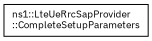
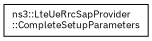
(76, 20) -> (76, 20)
